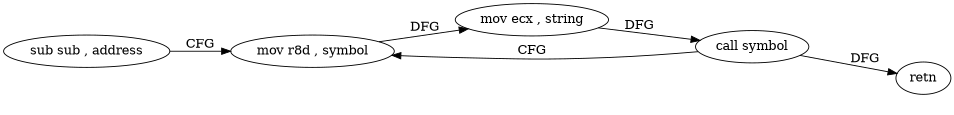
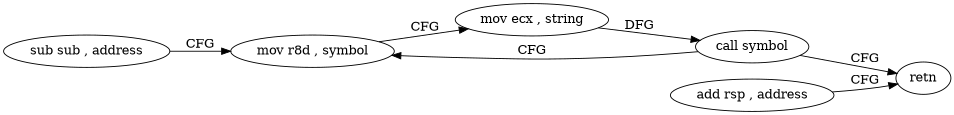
(425, 27) -> (425, 27)
(865, 59) -> (865, 59)
none -> (752, 95)
